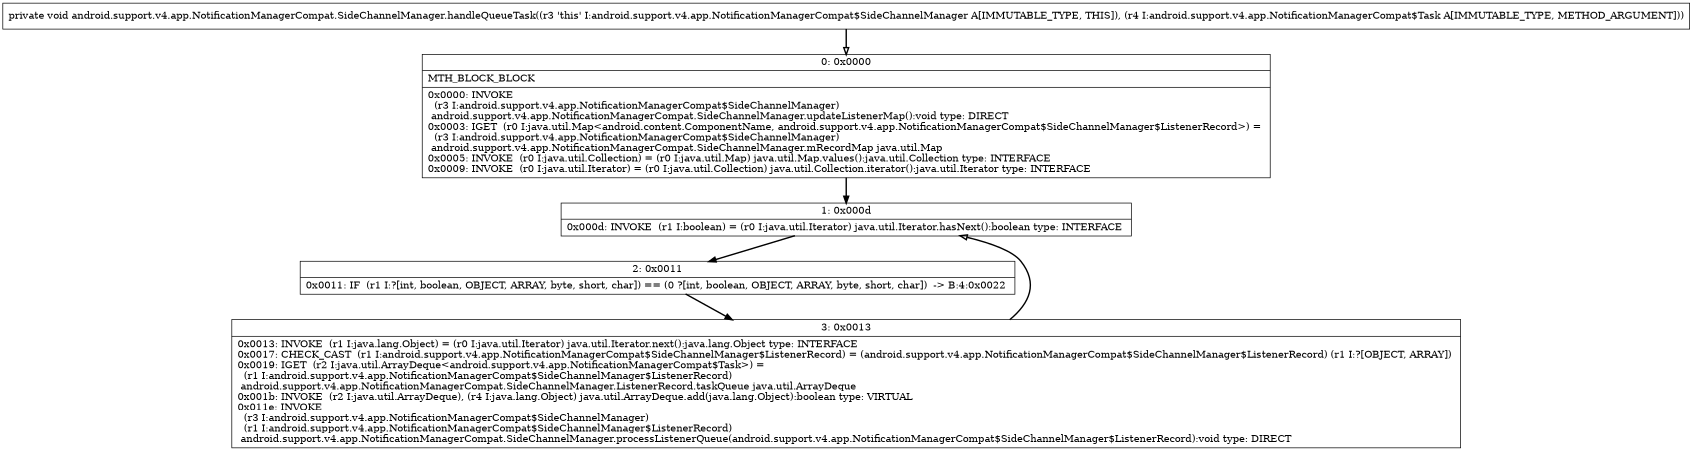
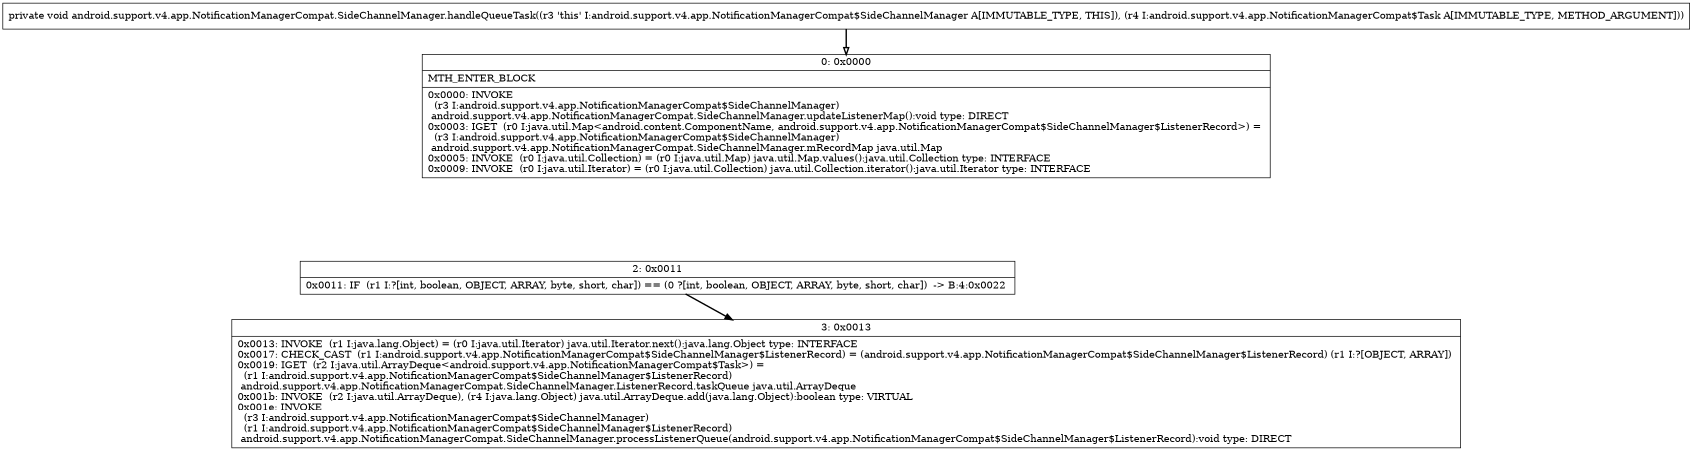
(482, 79) -> (482, 79)
(846, 220) -> none
(283, 408) -> (283, 408)
